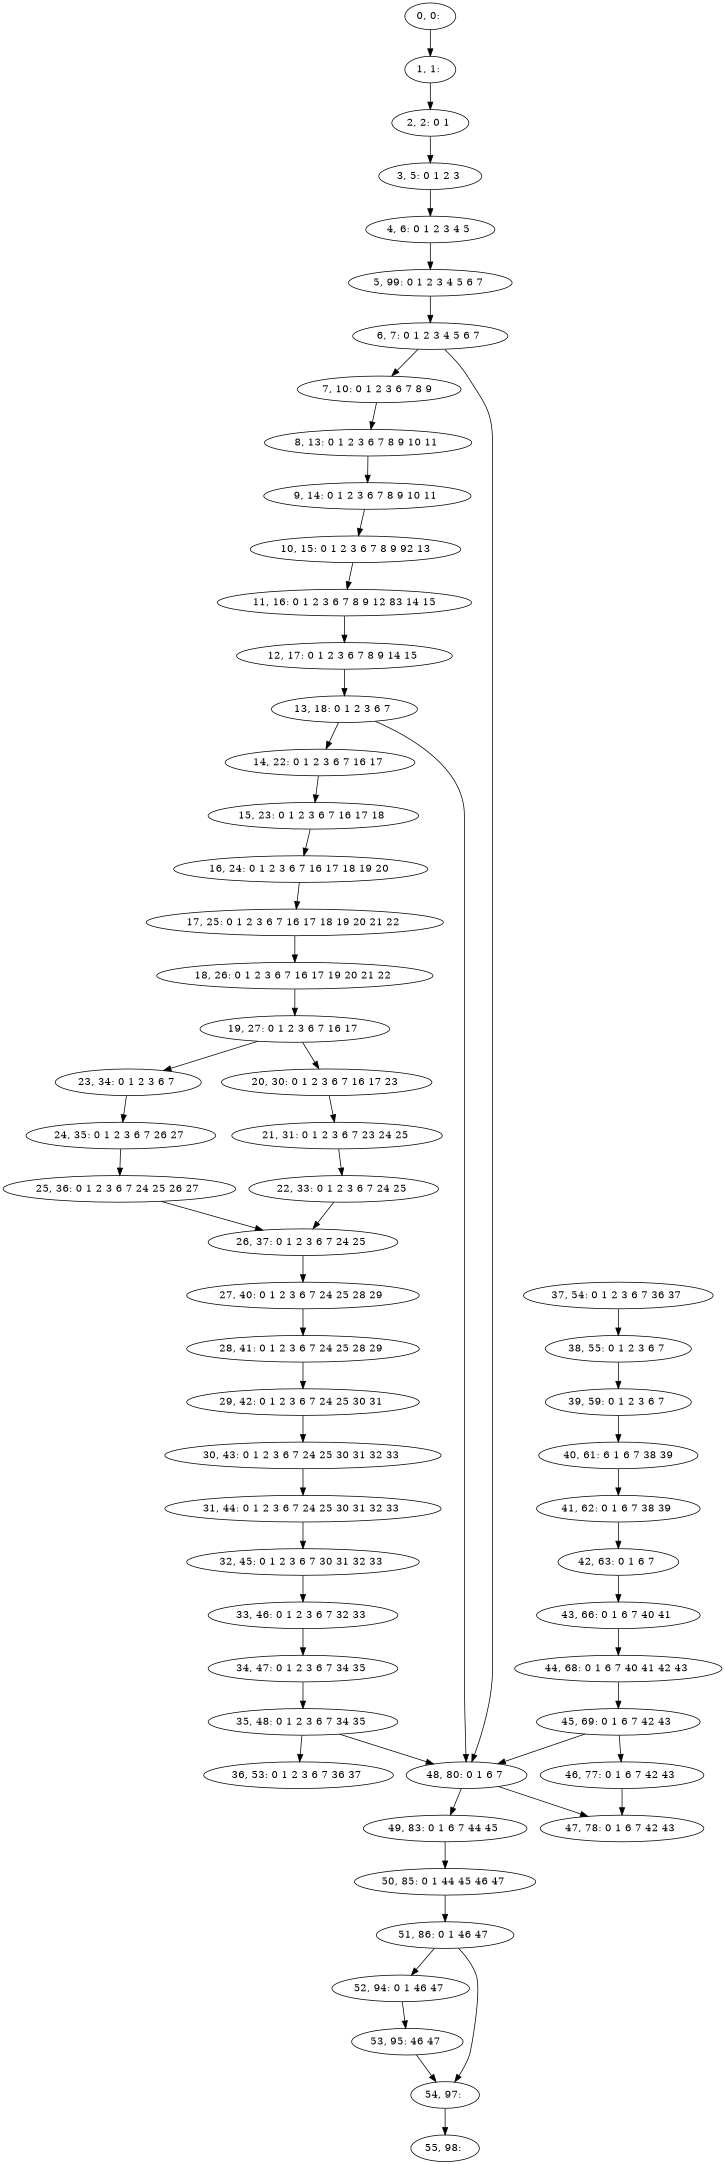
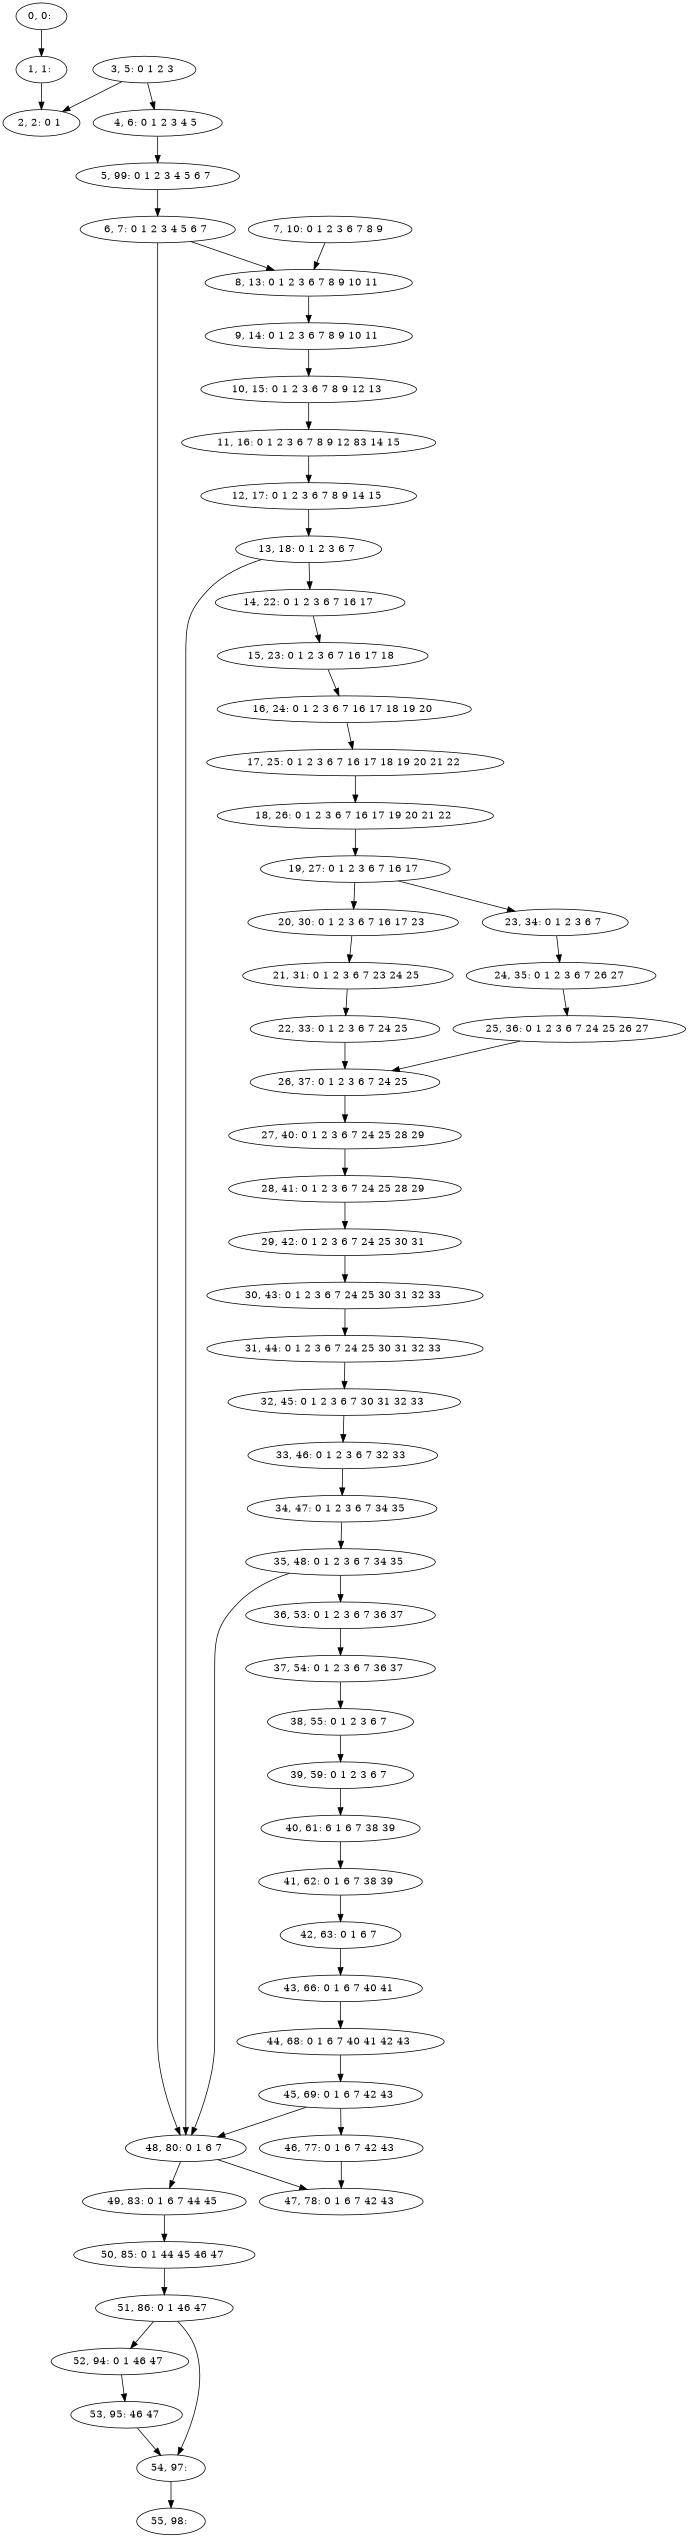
(430, 146) -> (96, 95)
(408, 360) -> (229, 255)
(356, 549) -> (309, 389)
none -> (341, 1638)
